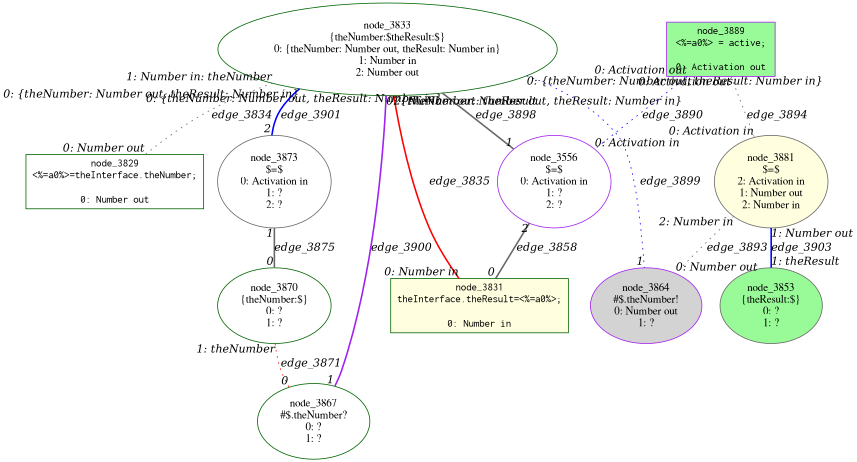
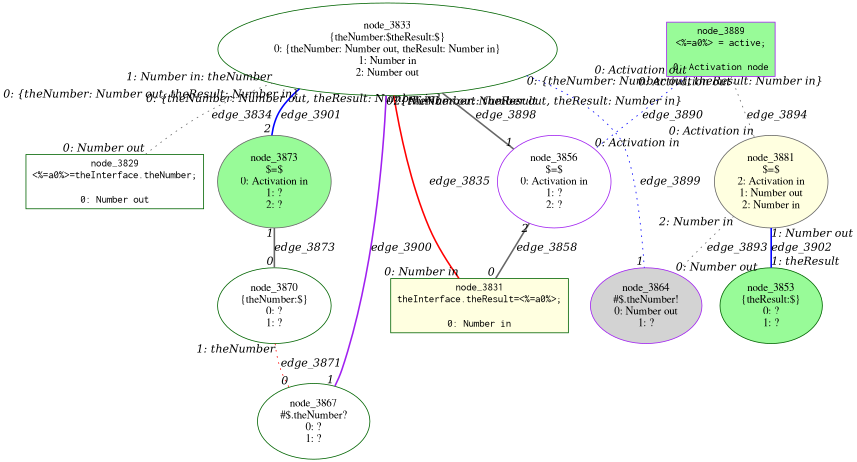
(721, 49) -> (721, 49)
(274, 182) -> (274, 182)
(554, 182) -> (554, 182)
(305, 248) -> (305, 248)
(802, 248) -> (802, 248)
(771, 306) -> (771, 306)
